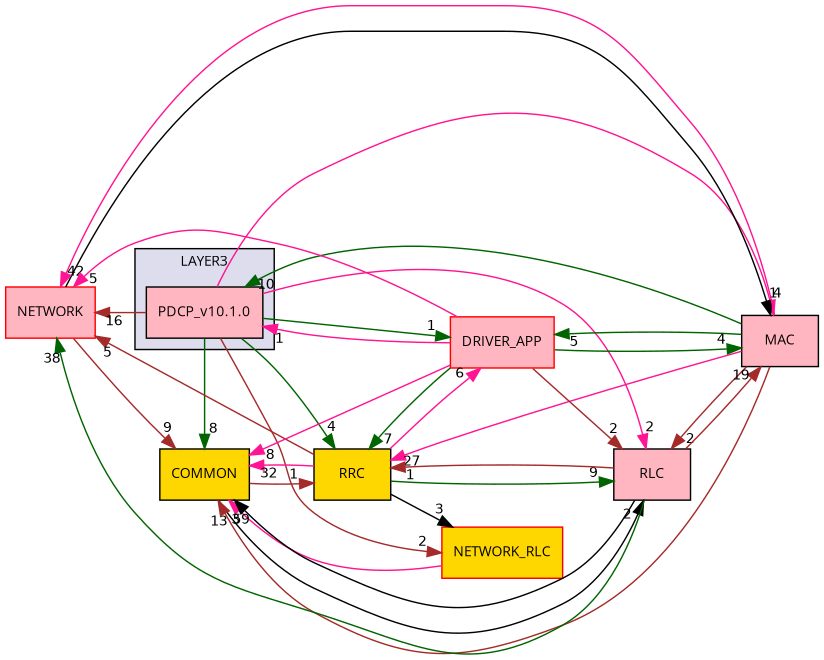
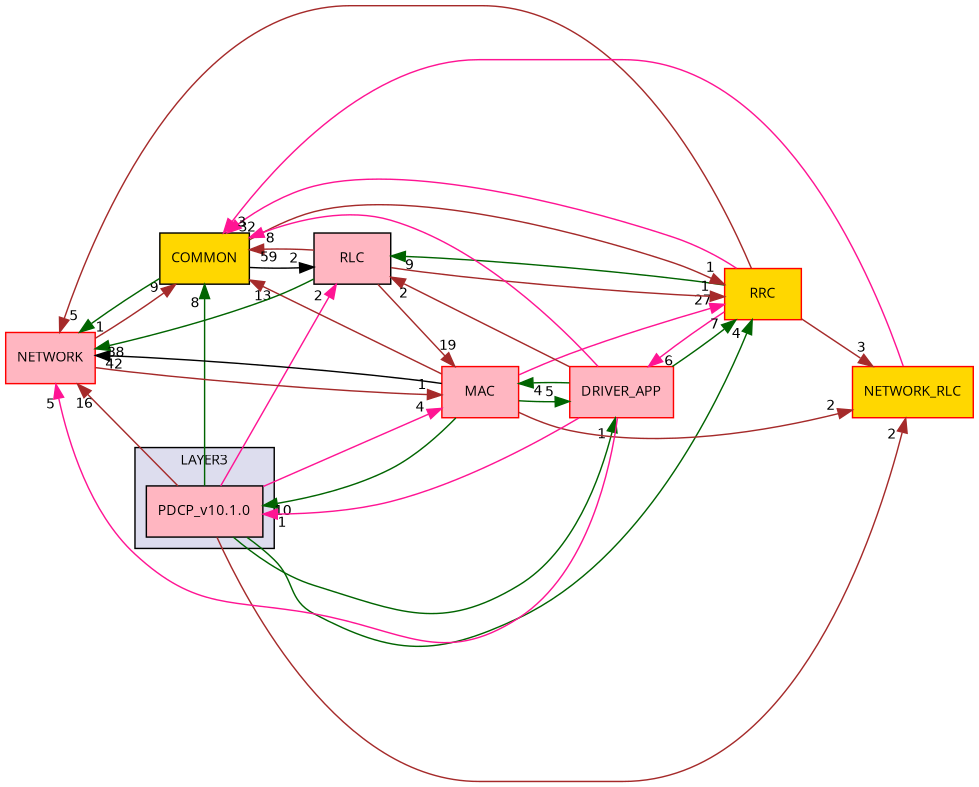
(443, 6) -> (276, 366)
(428, 31) -> (261, 384)
none -> (125, 300)
(780, 341) -> (480, 392)
(713, 401) -> (678, 438)
(352, 475) -> (763, 294)
(415, 507) -> (831, 339)
(447, 607) -> (289, 249)
